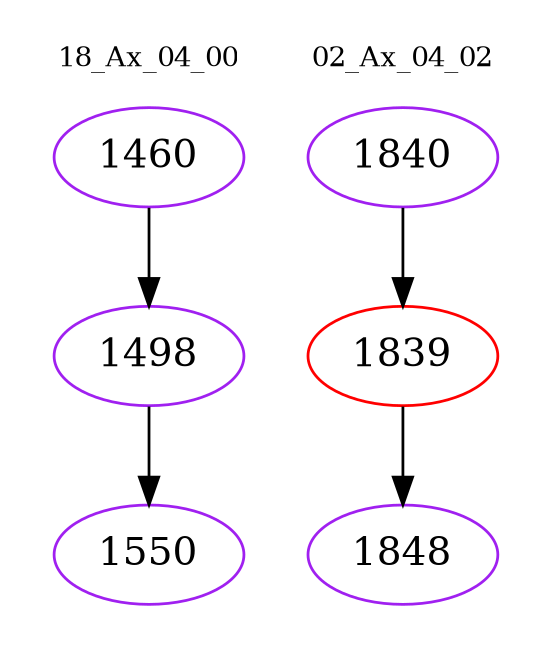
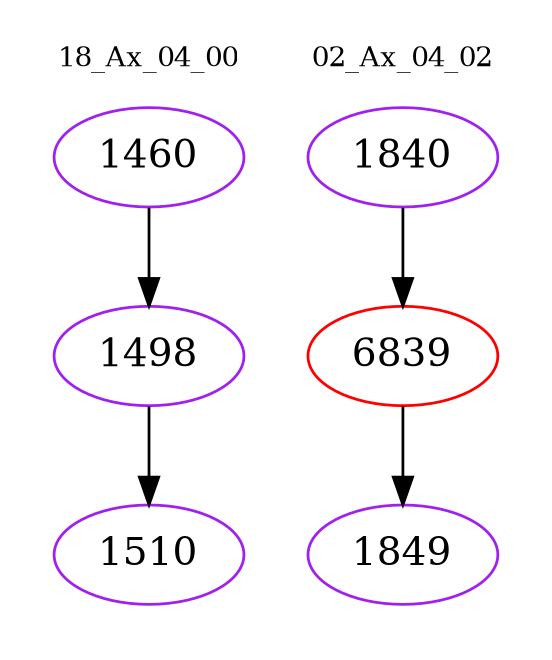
(403, 356) -> (403, 356)
(149, 555) -> (149, 555)
(403, 555) -> (403, 555)
